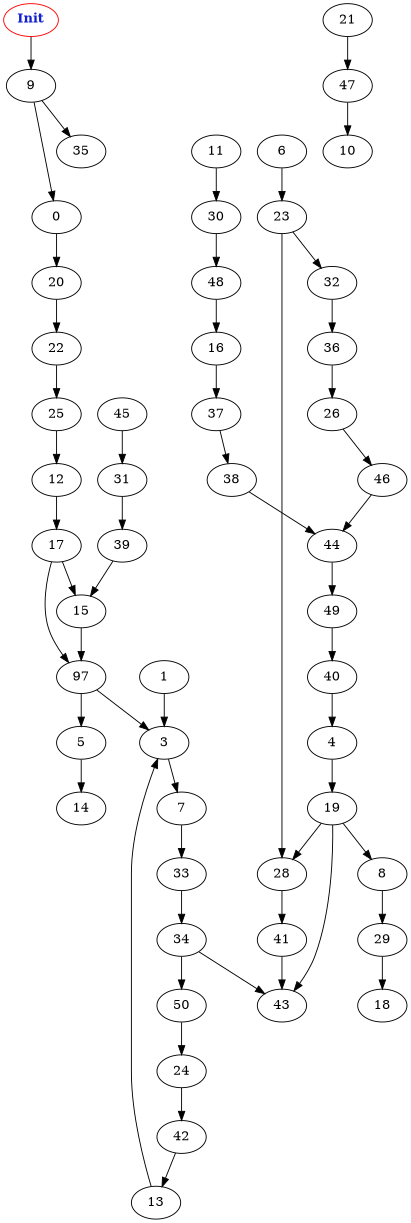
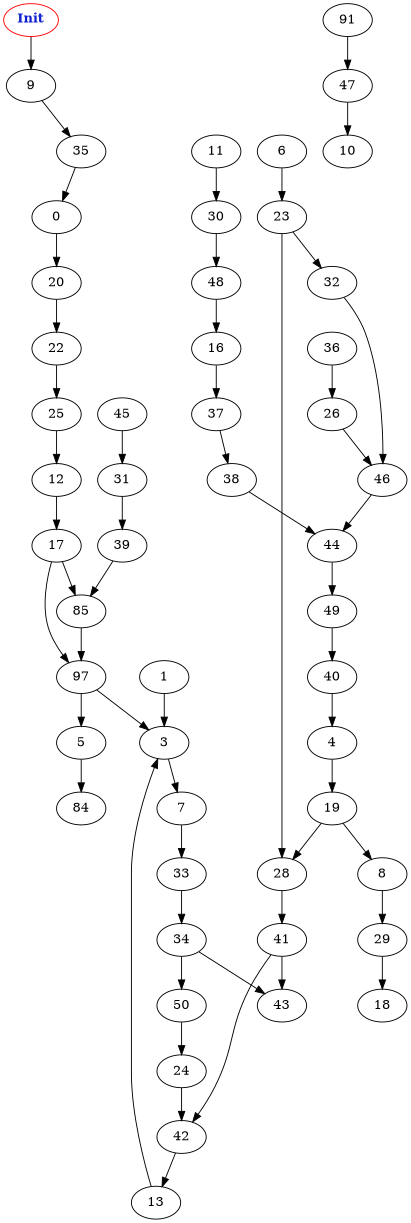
(348, 20) -> (348, 20)
(43, 147) -> (71, 180)
(332, 311) -> (376, 372)
(81, 611) -> (81, 611)
(81, 808) -> (81, 808)
(327, 907) -> none
none -> (233, 1034)
